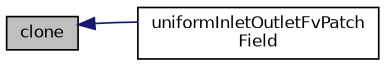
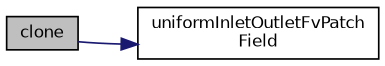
(116, 23) -> (100, 43)
